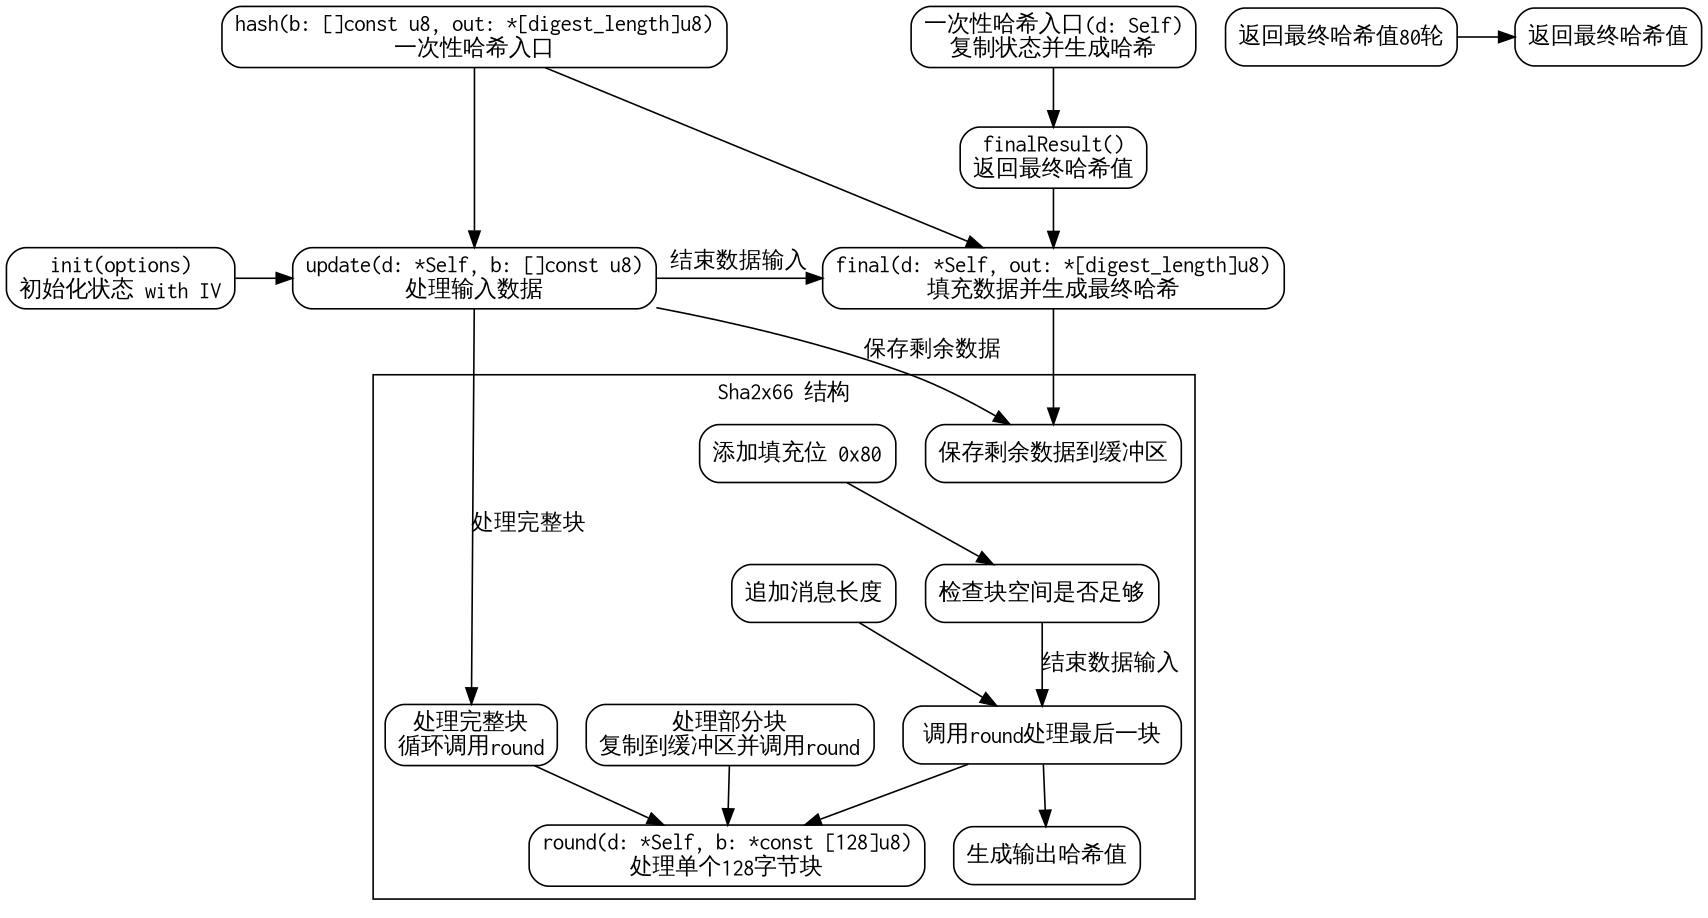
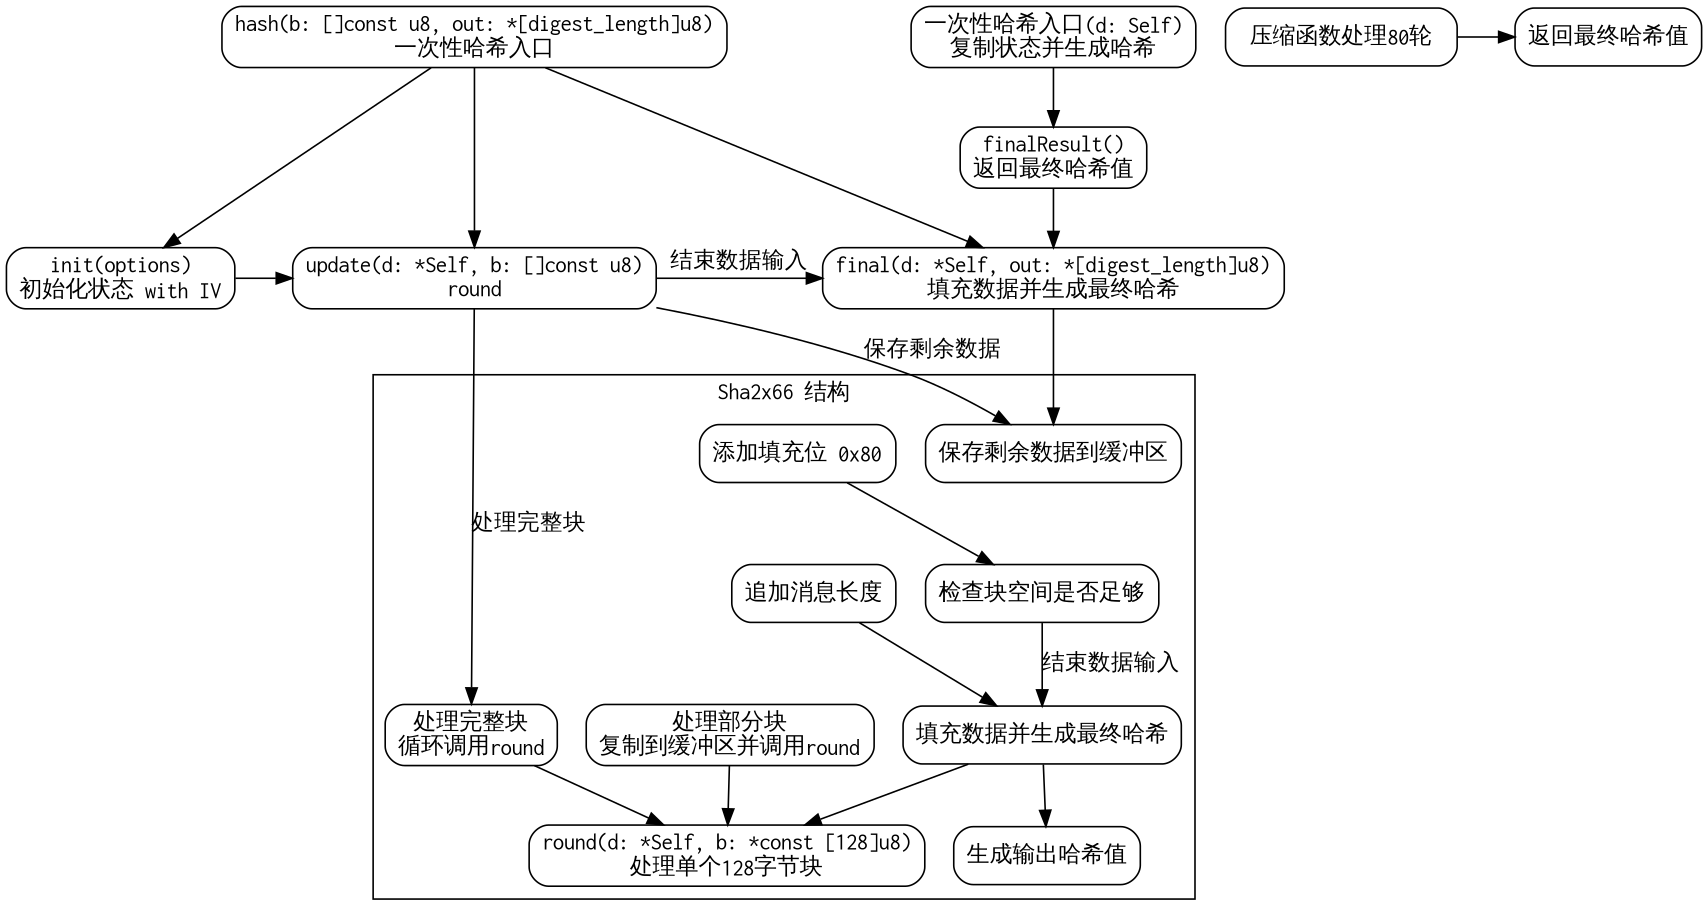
(1341, 37) -> (1341, 37)
none -> (304, 153)
(474, 278) -> (474, 278)
(1042, 735) -> (1042, 735)
